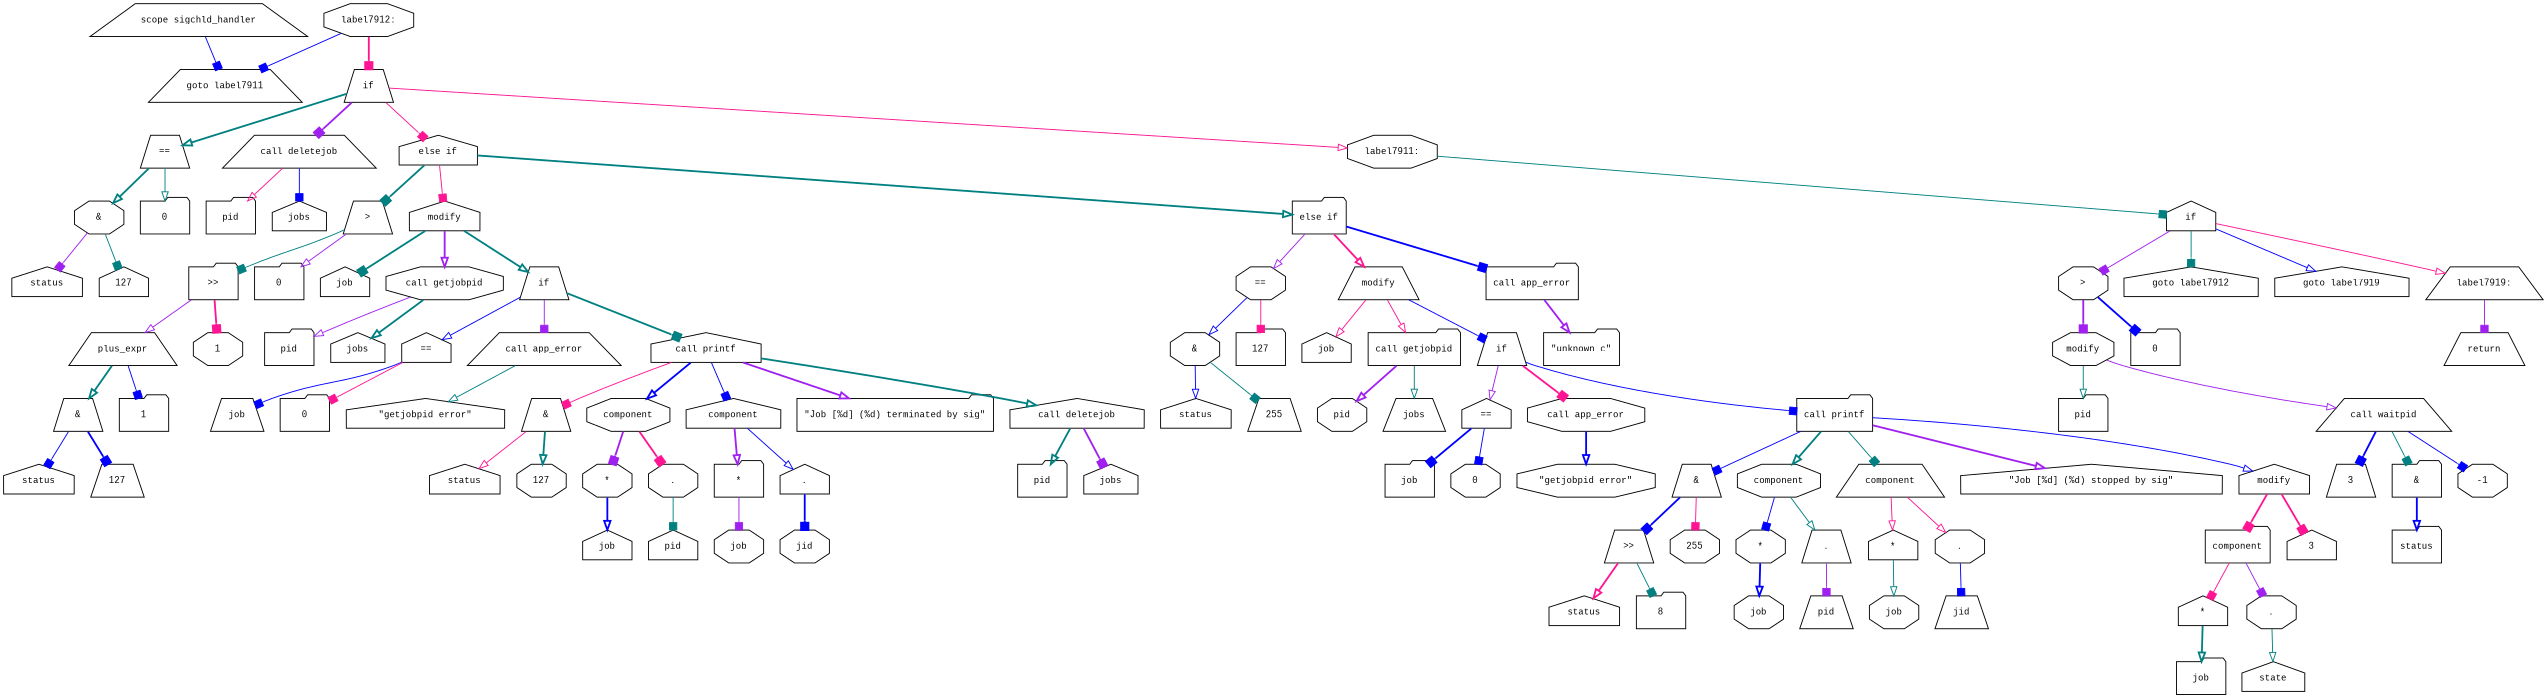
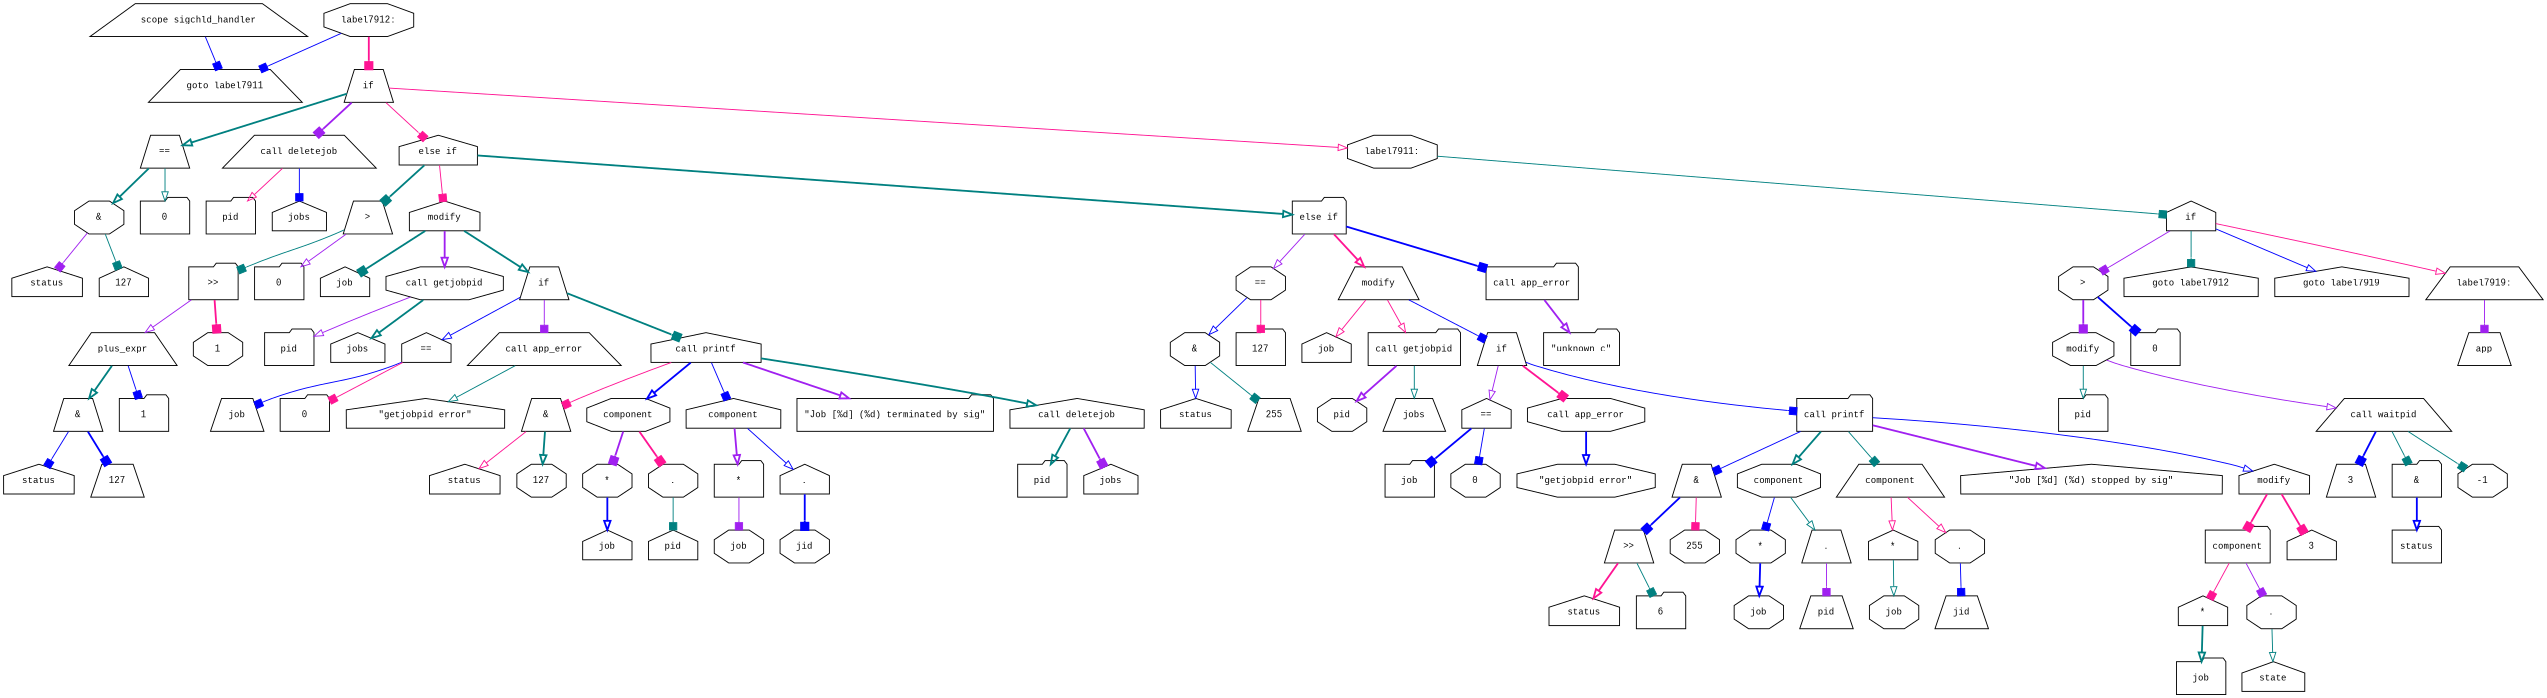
(2484, 349) -> (2484, 349)
(2433, 448) -> (2433, 448)
(1661, 612) -> (1661, 612)
